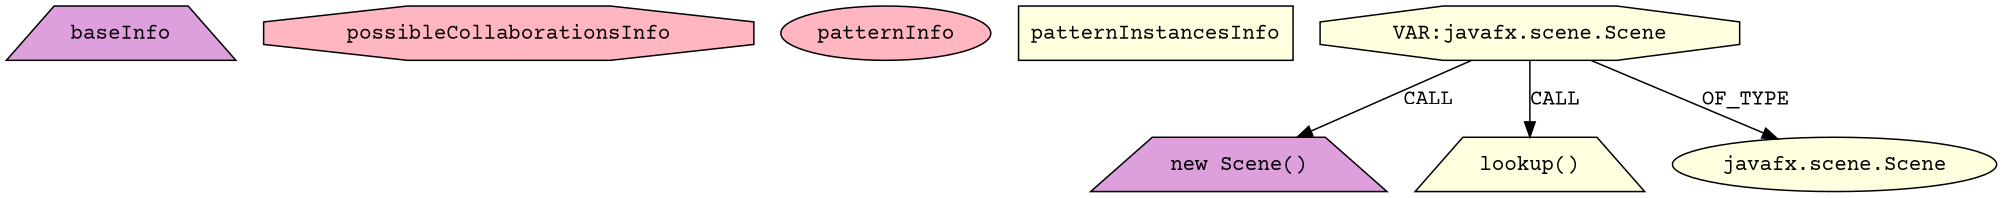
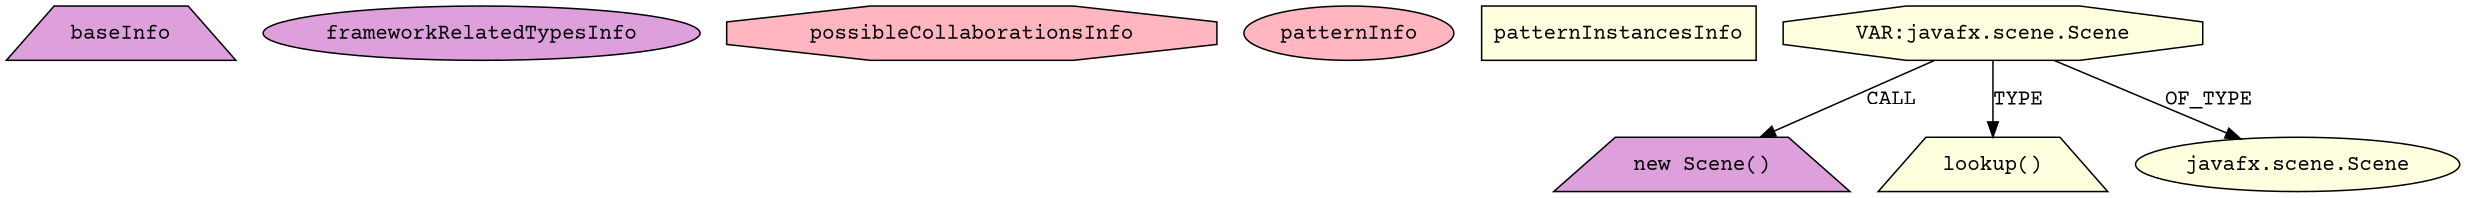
none -> (482, 33)
(1556, 99) -> (2019, 99)
